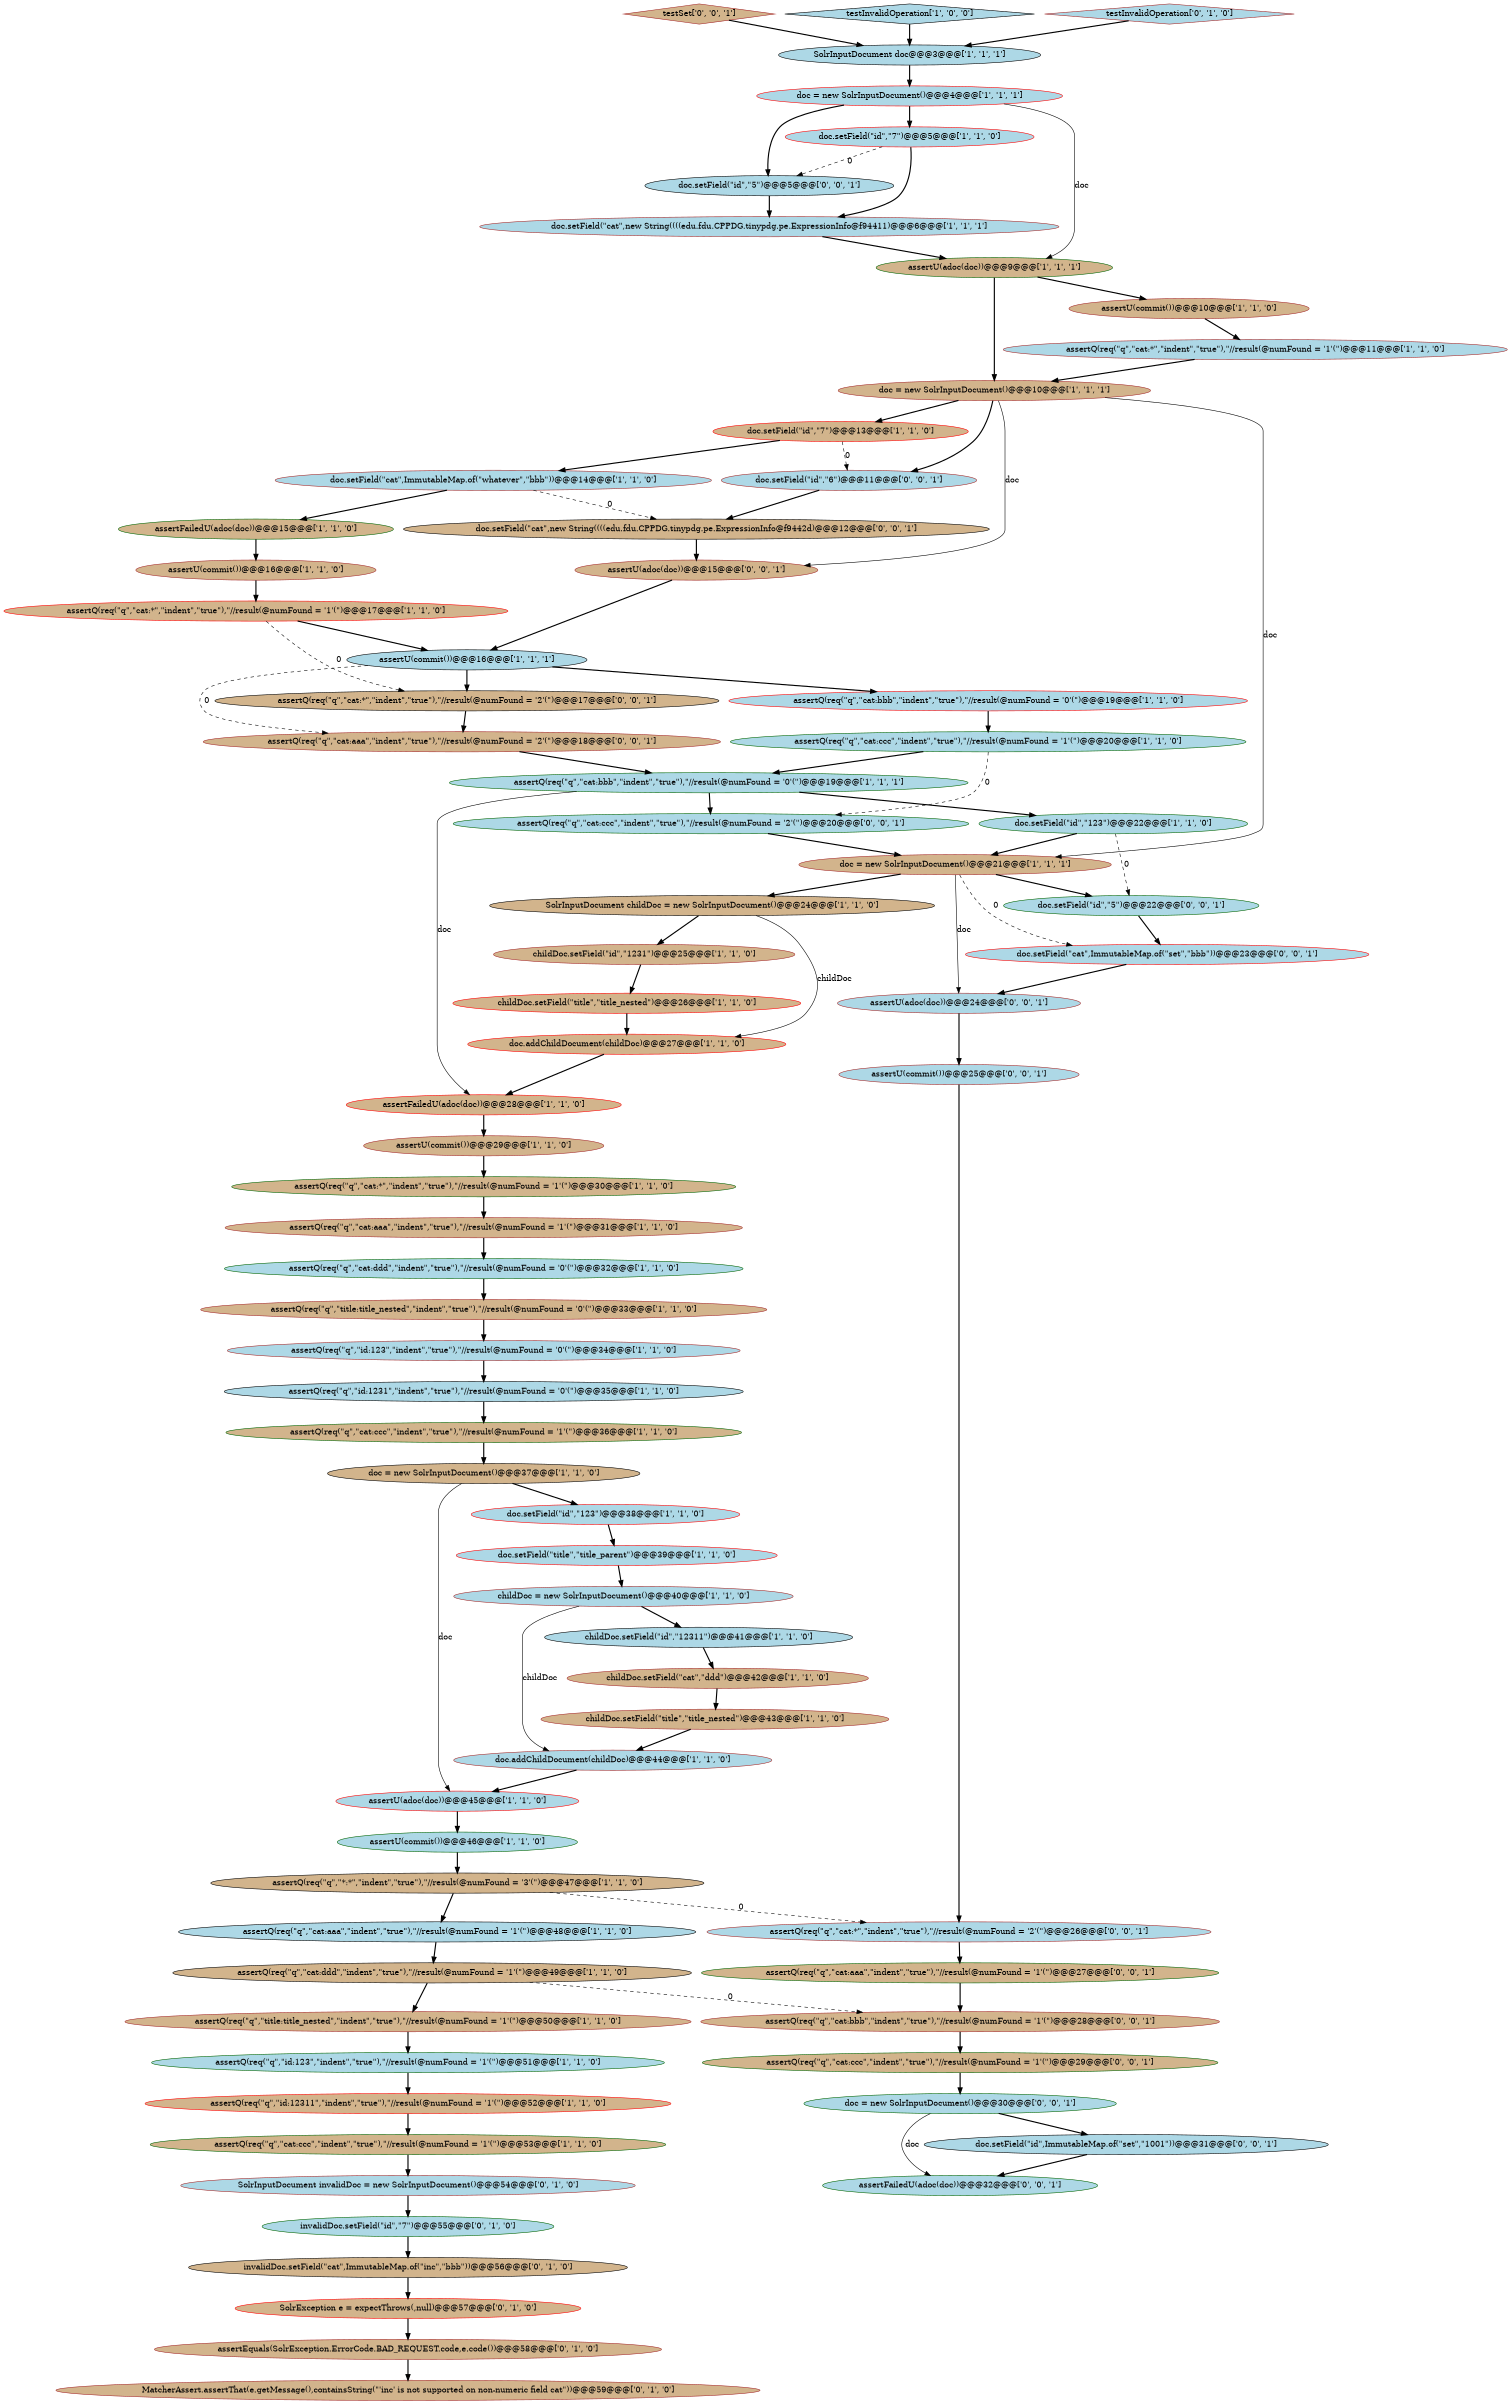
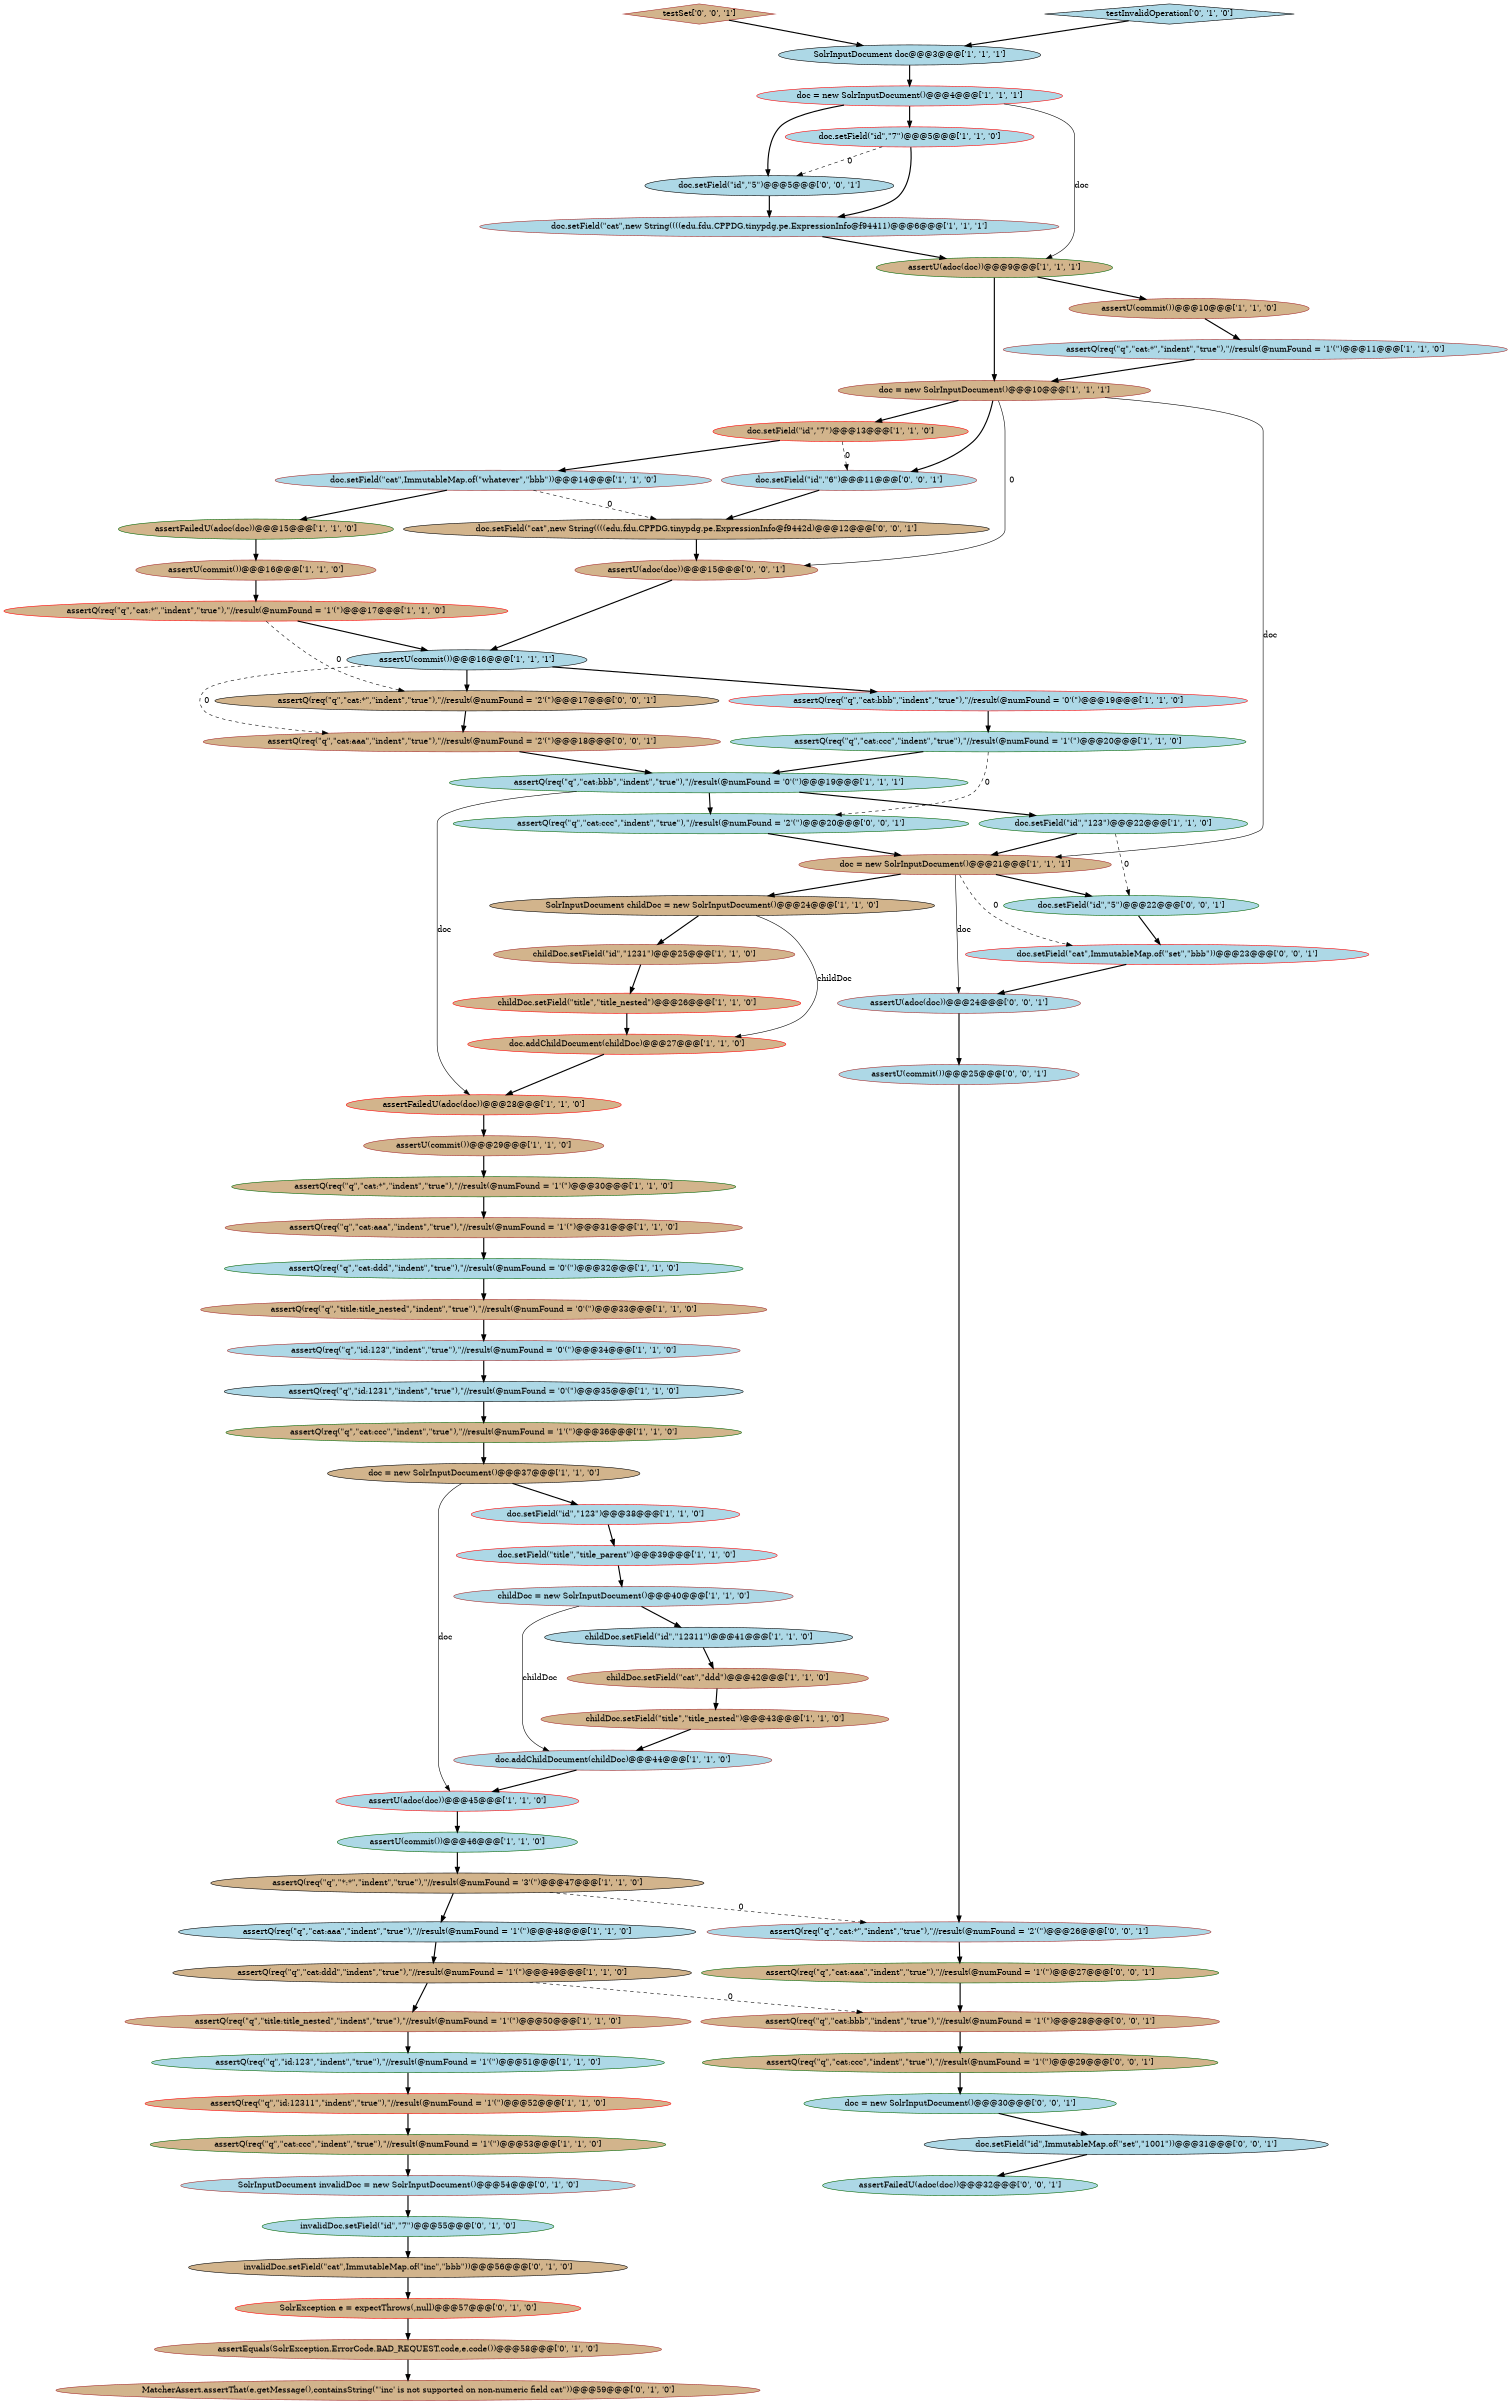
(910, 14) -> none
(1169, 14) -> (1169, 14)
(1012, 480) -> (1012, 480)
(902, 2142) -> none
